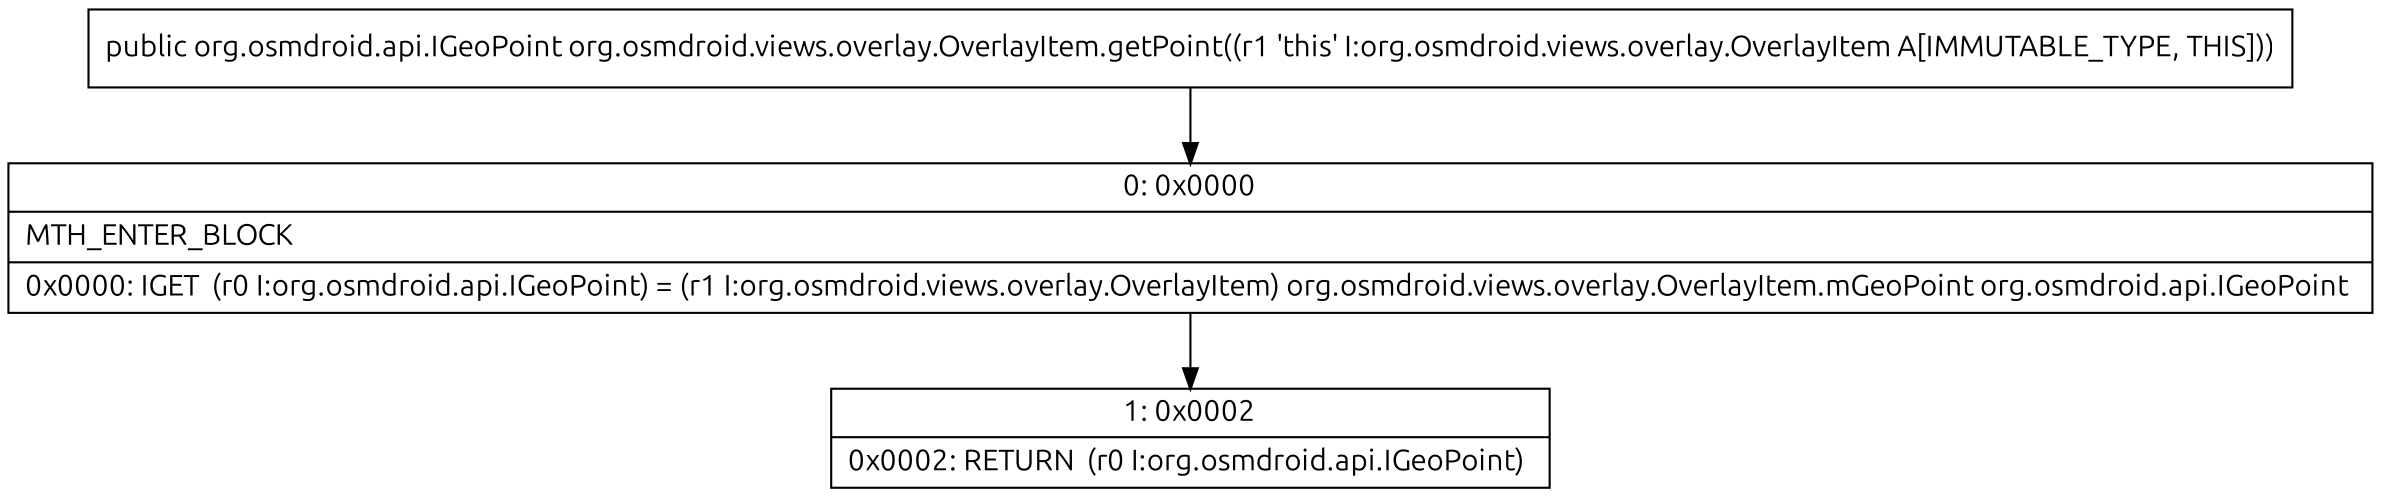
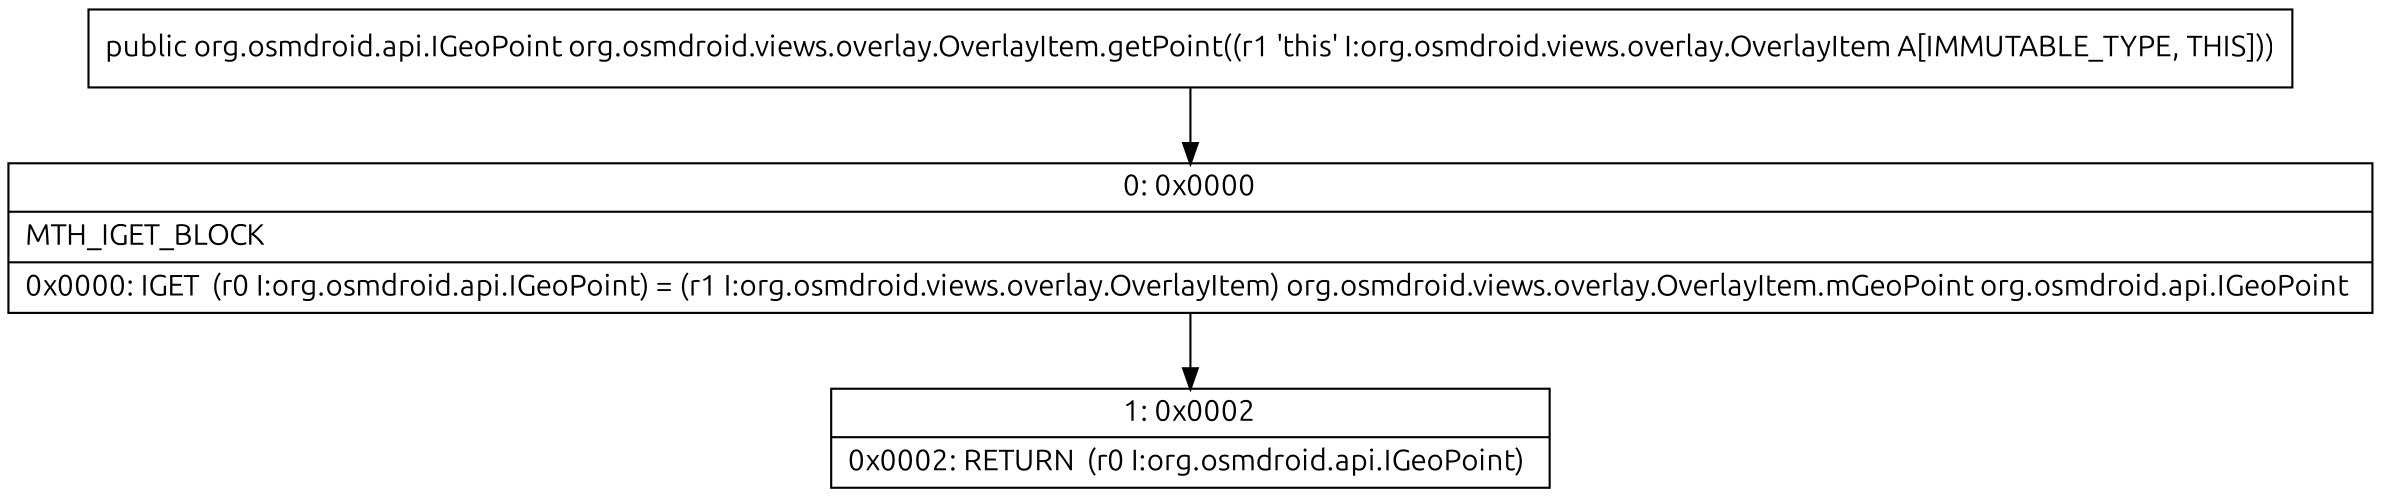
(159, 236) -> (145, 236)
